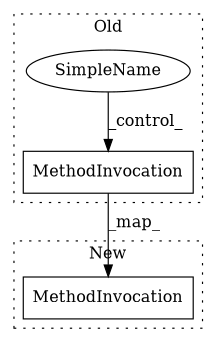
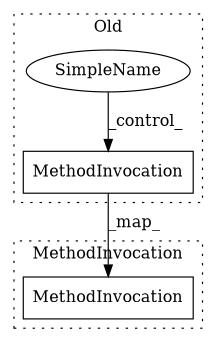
(108, 254) -> (108, 254)
